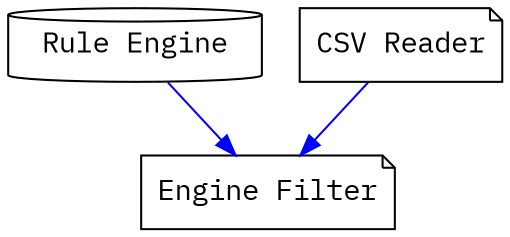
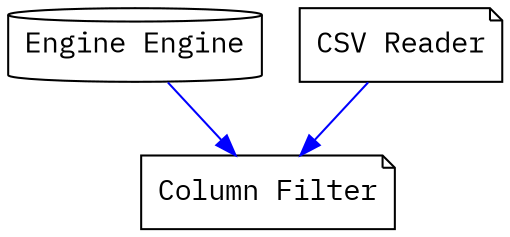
(135, 45) -> (135, 45)
(268, 192) -> (268, 192)
